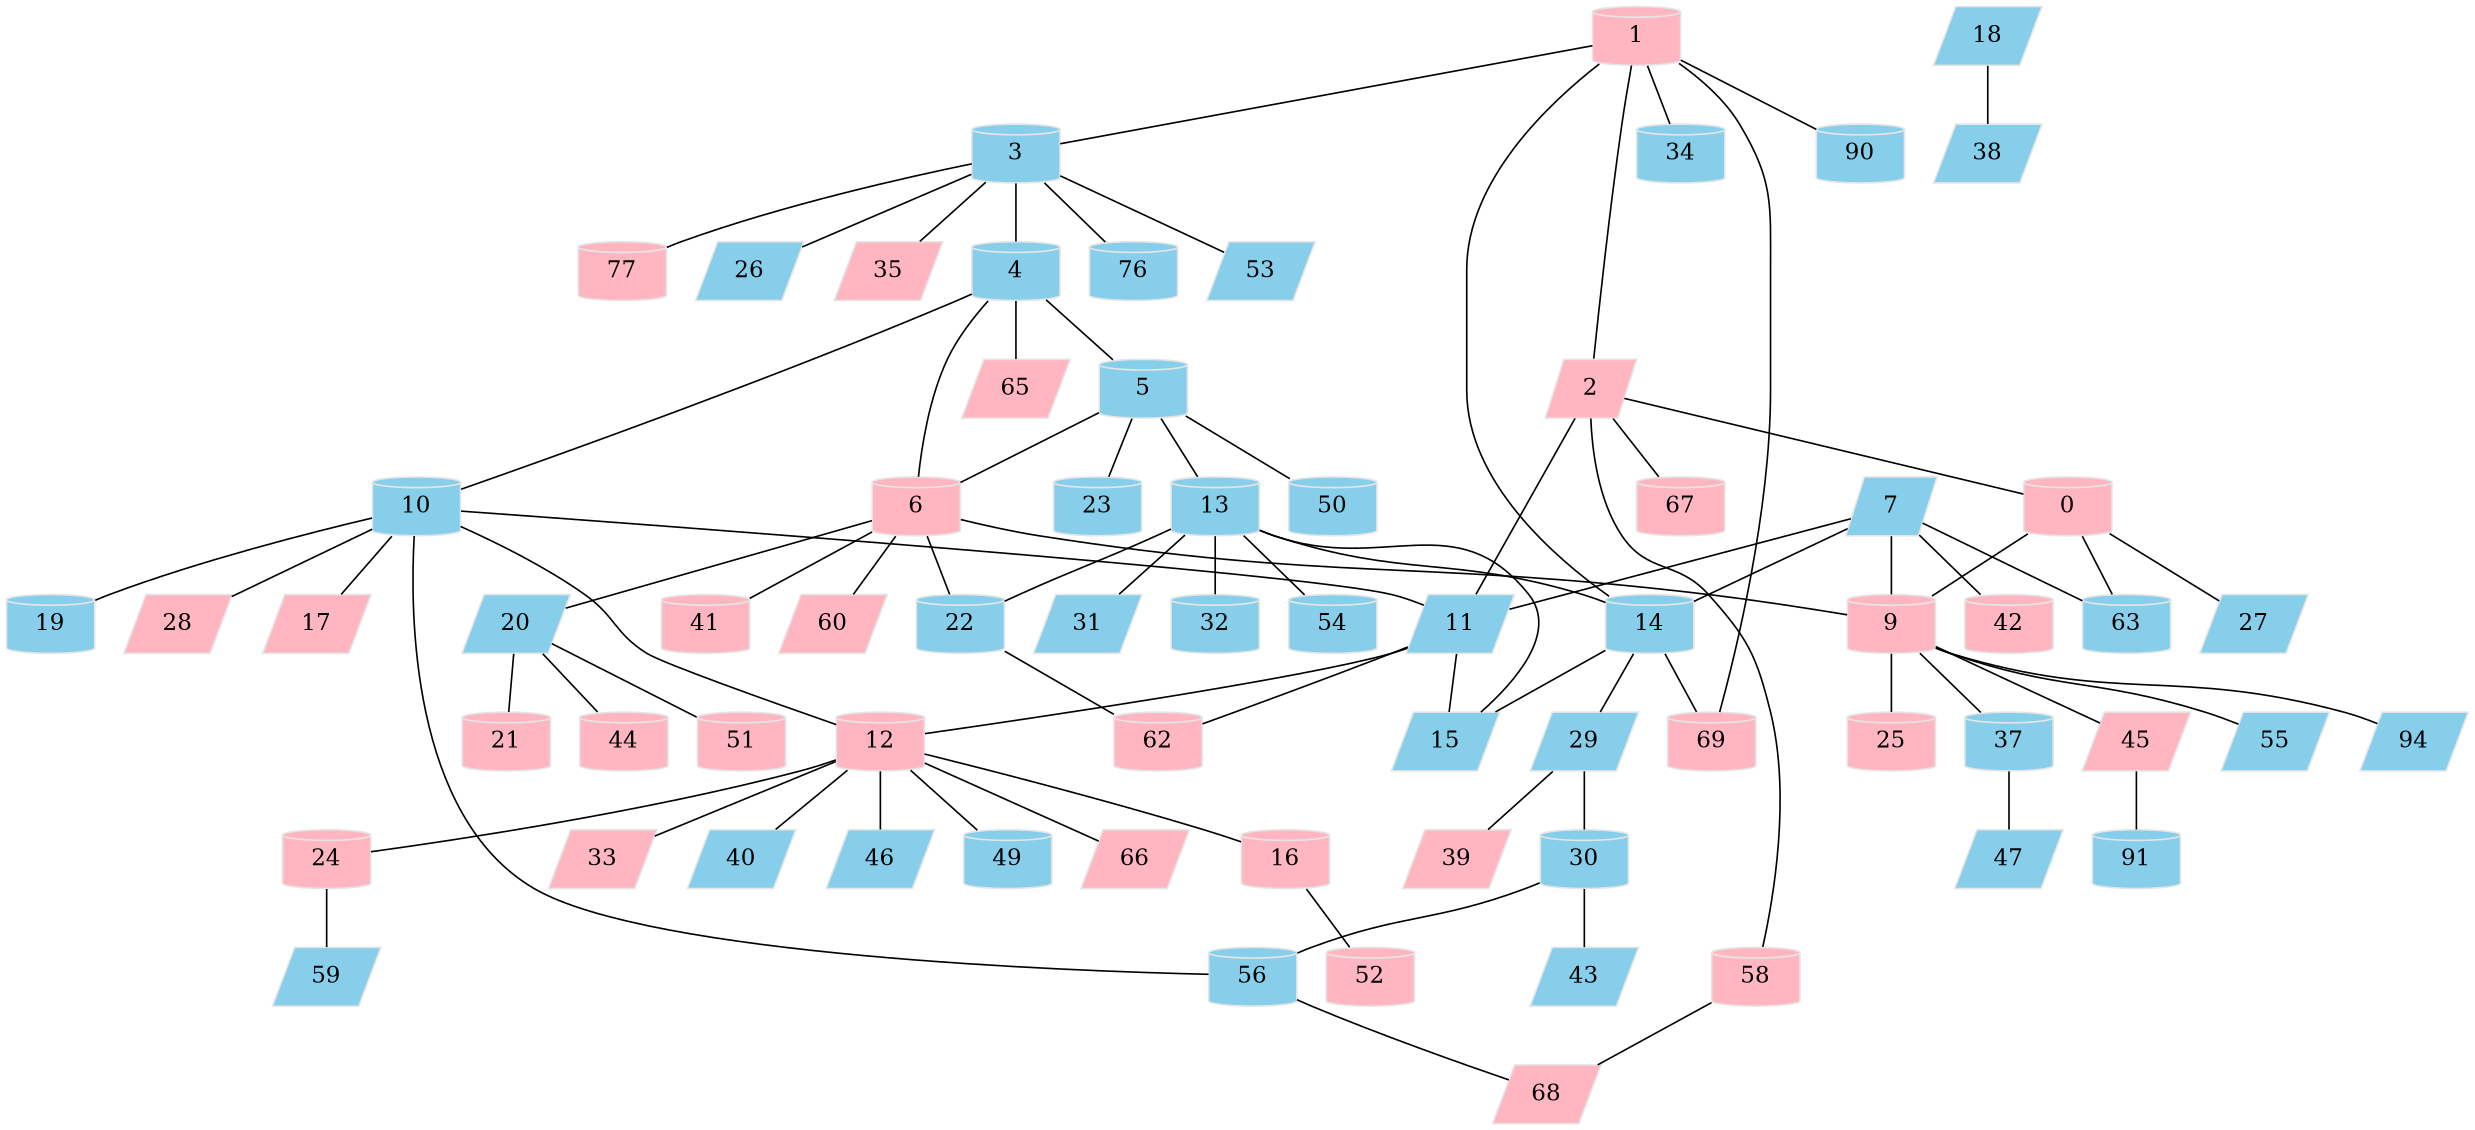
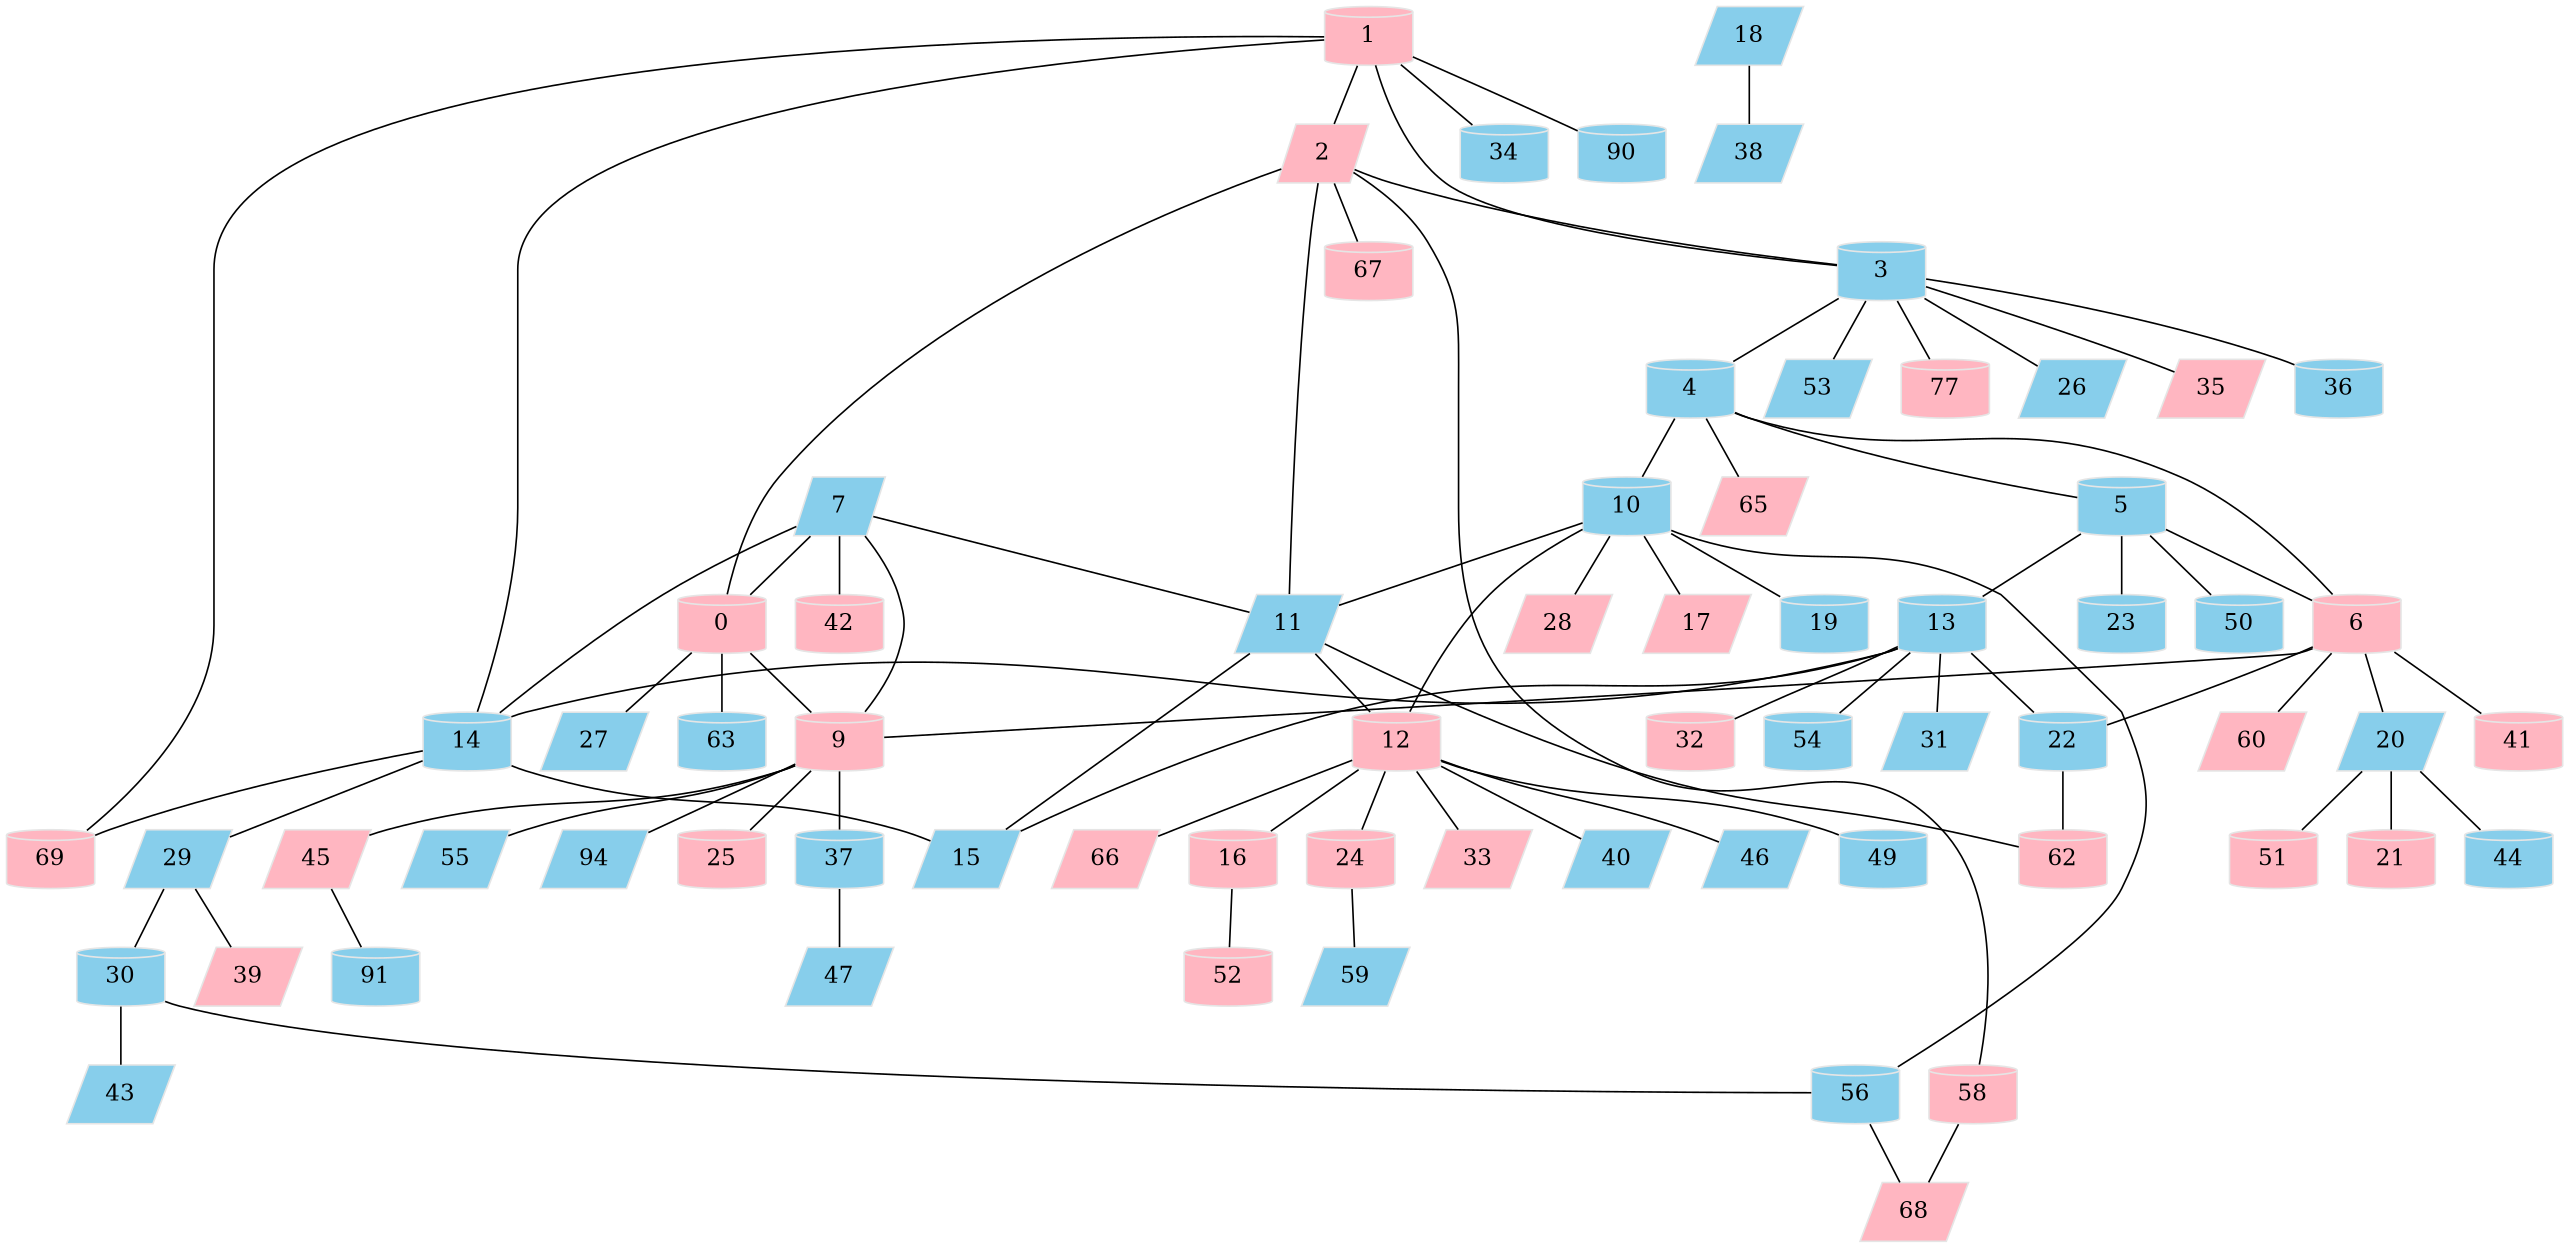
none -> (1593, 229)
(1134, 271) -> (2339, 389)
(2002, 562) -> (780, 565)
(1215, 624) -> (1690, 742)
(624, 742) -> (2509, 859)
